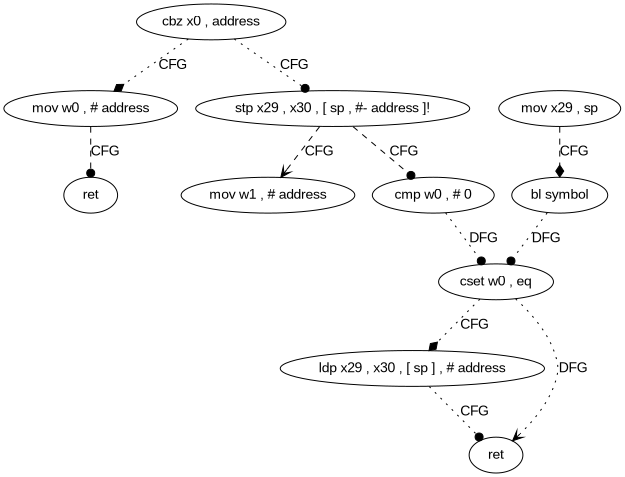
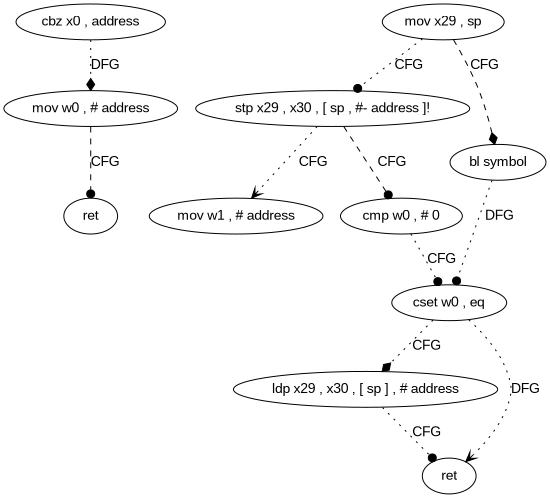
(268, 63) -> (392, 62)
(173, 65) -> (106, 65)
(303, 148) -> (288, 159)
(484, 239) -> (442, 259)
